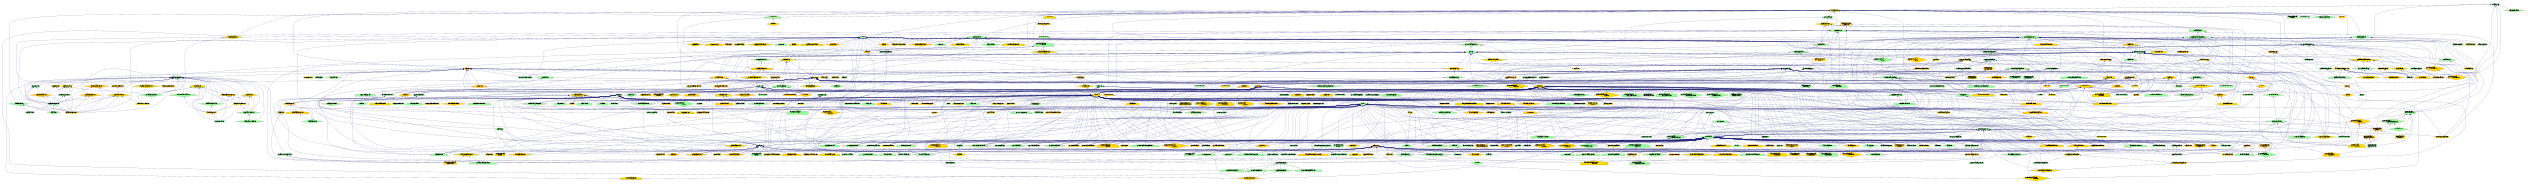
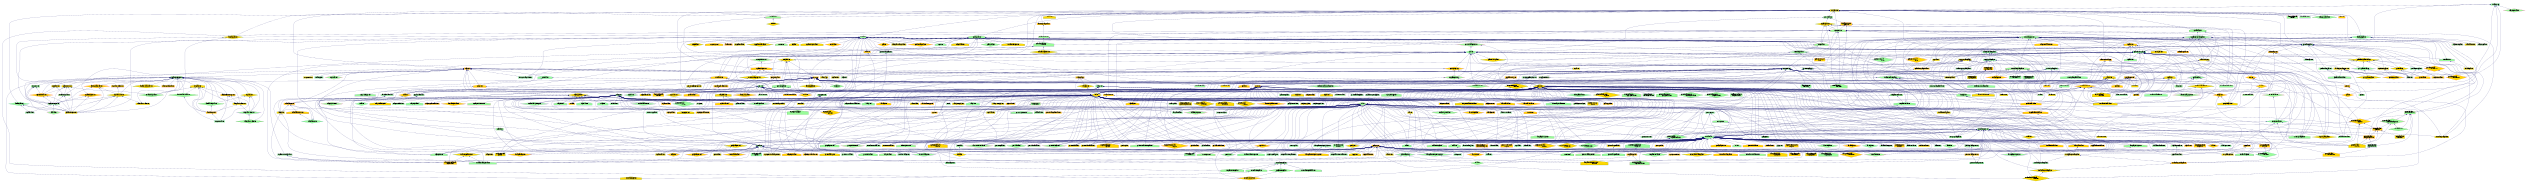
(2438, 77) -> (2438, 77)
(2331, 155) -> (2331, 155)
